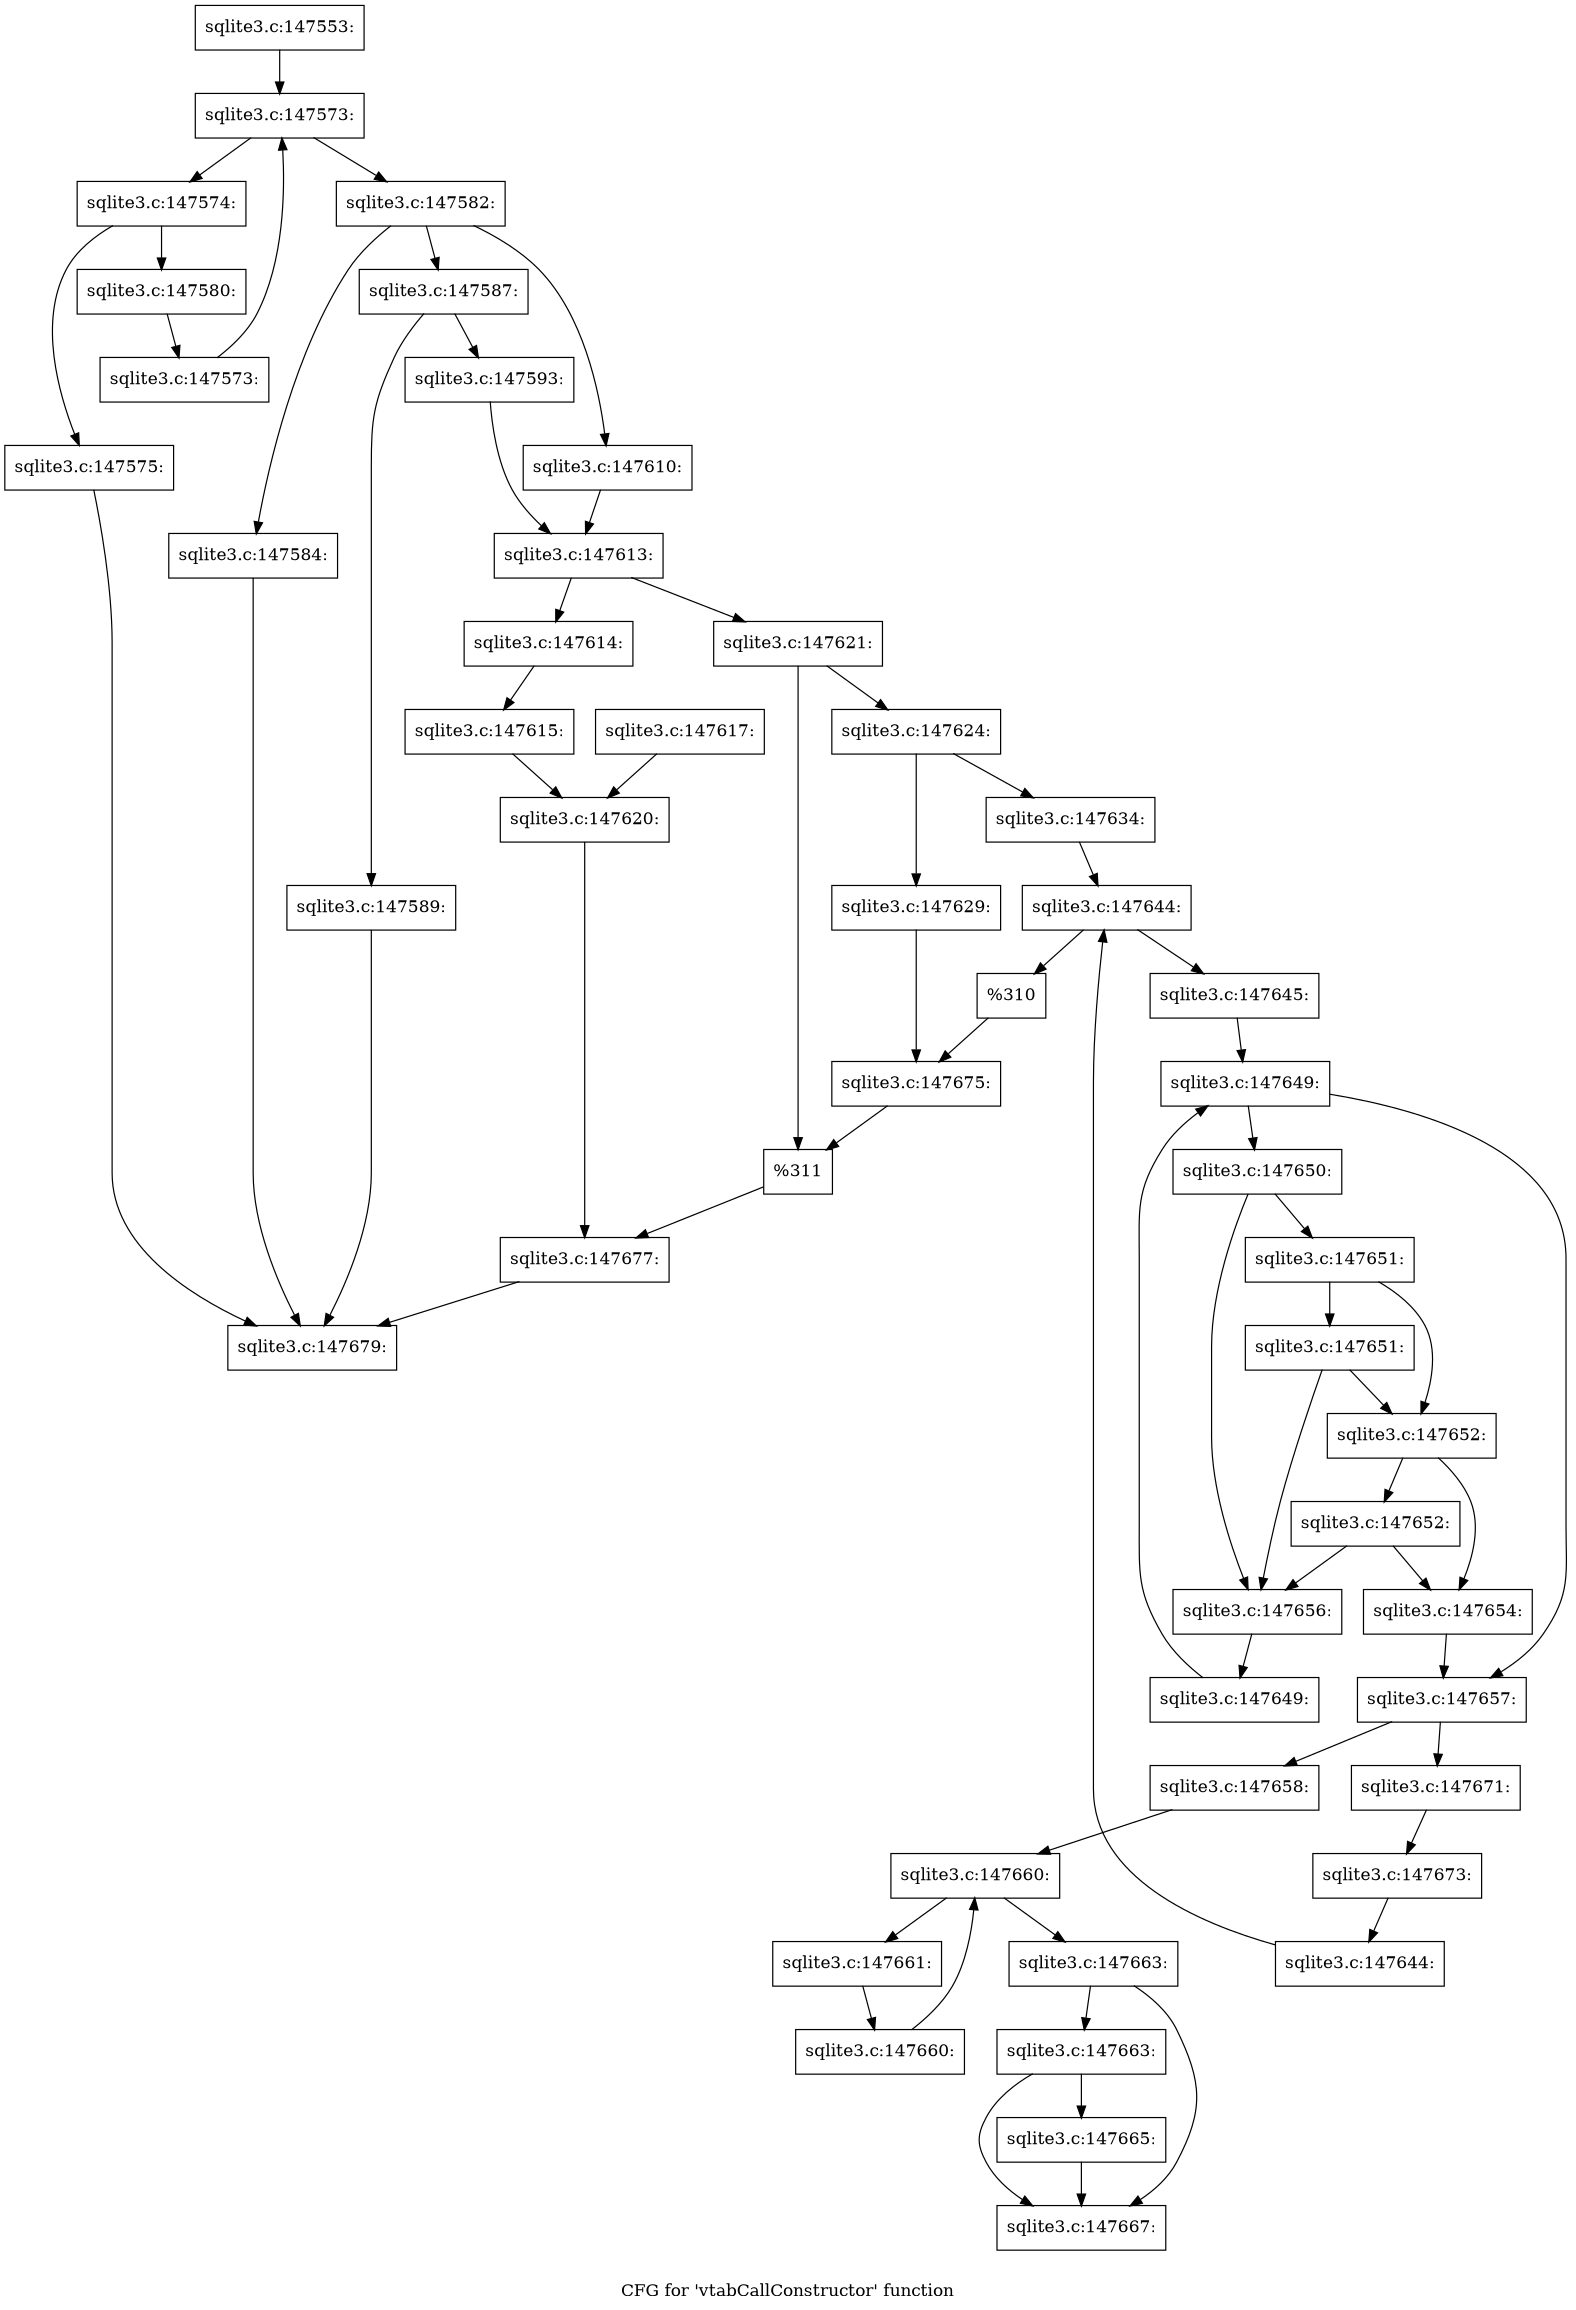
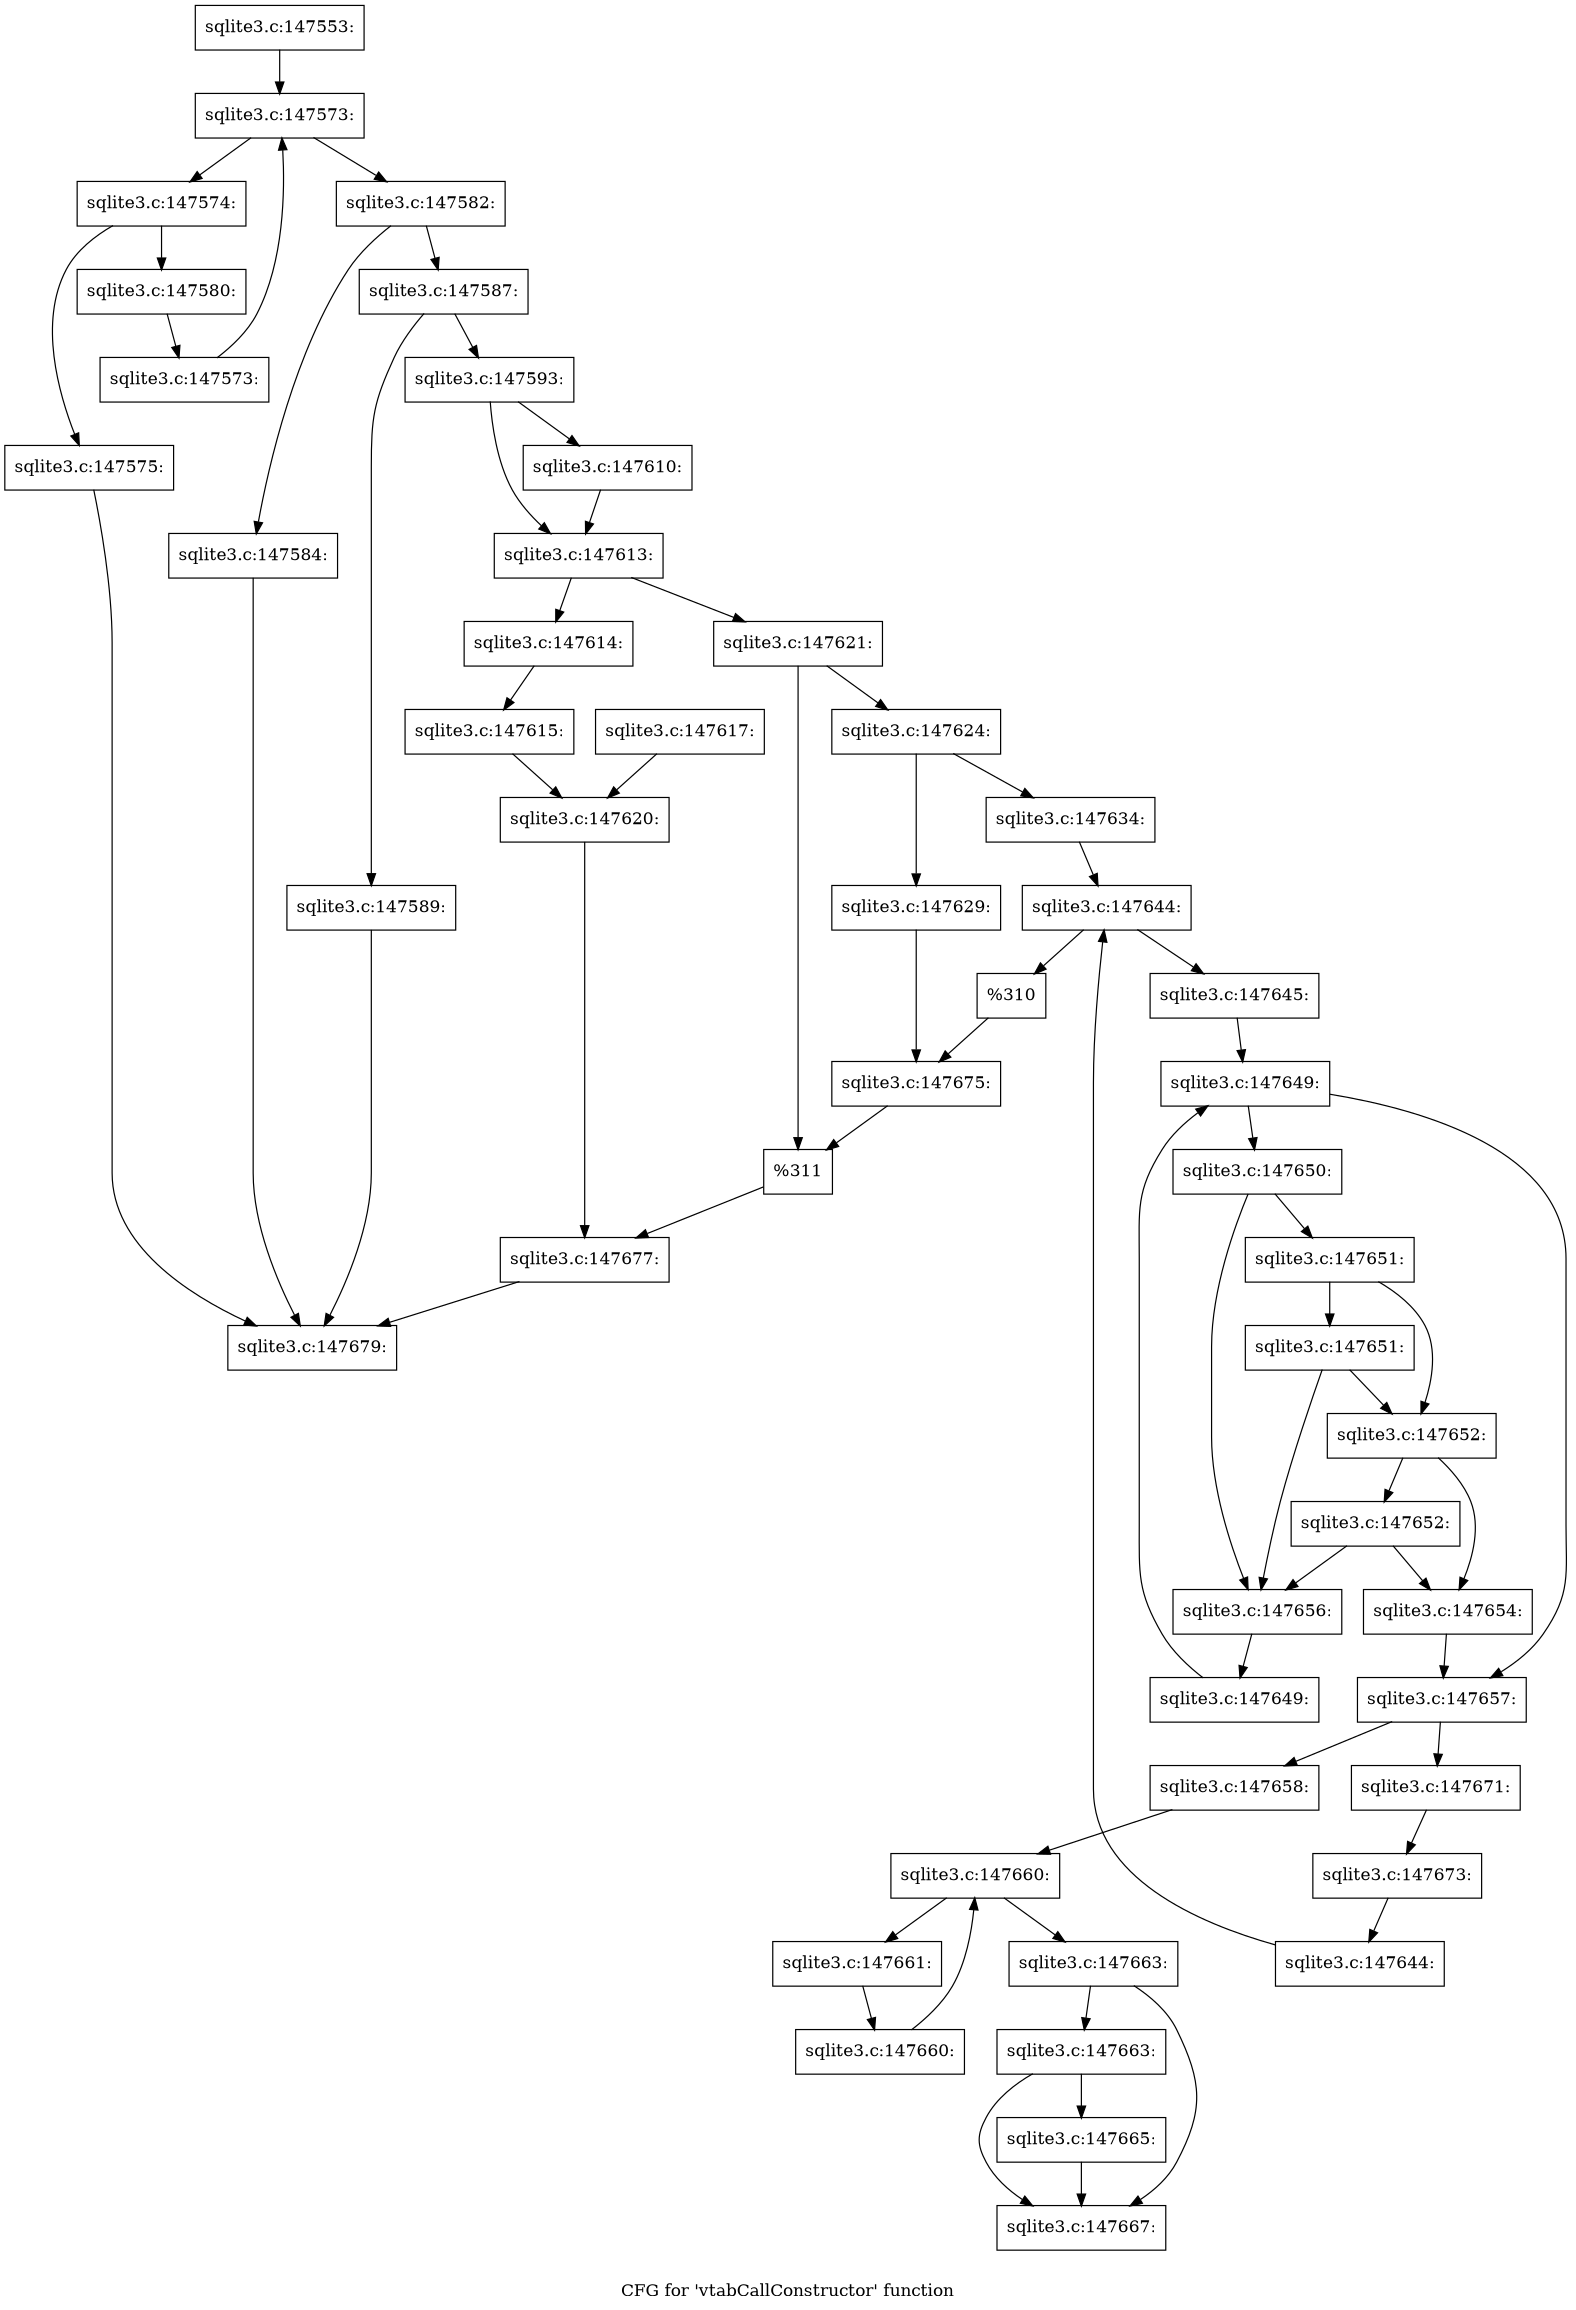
(568, 310) -> (544, 420)
